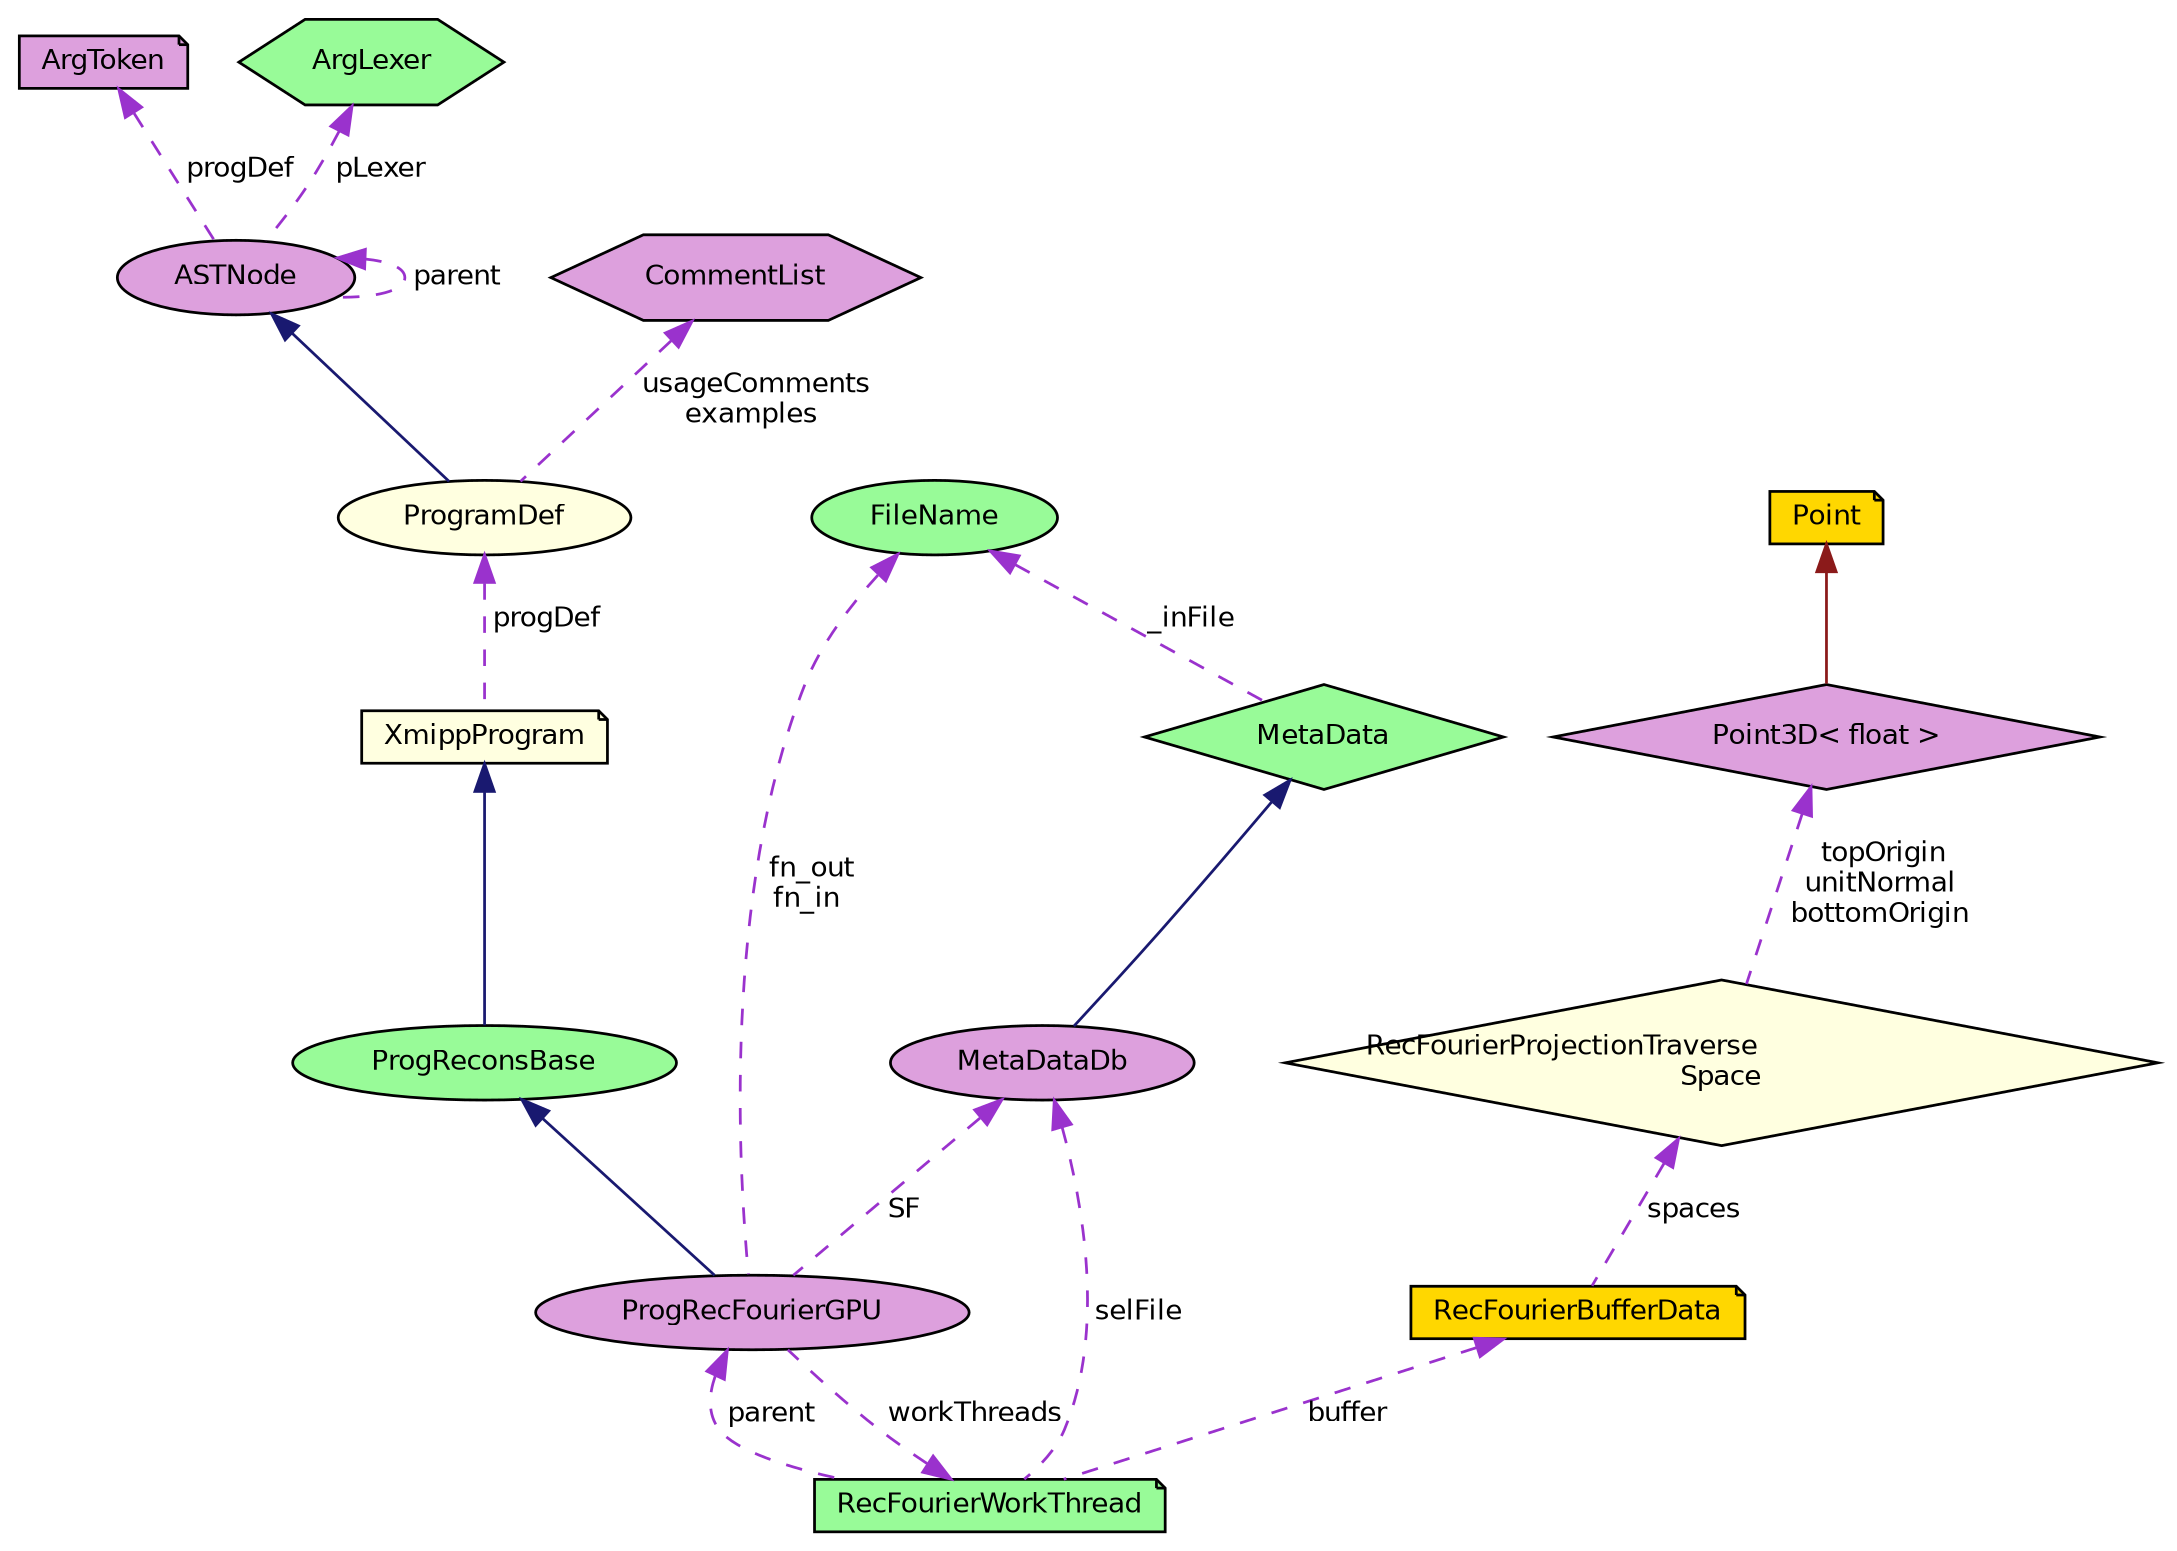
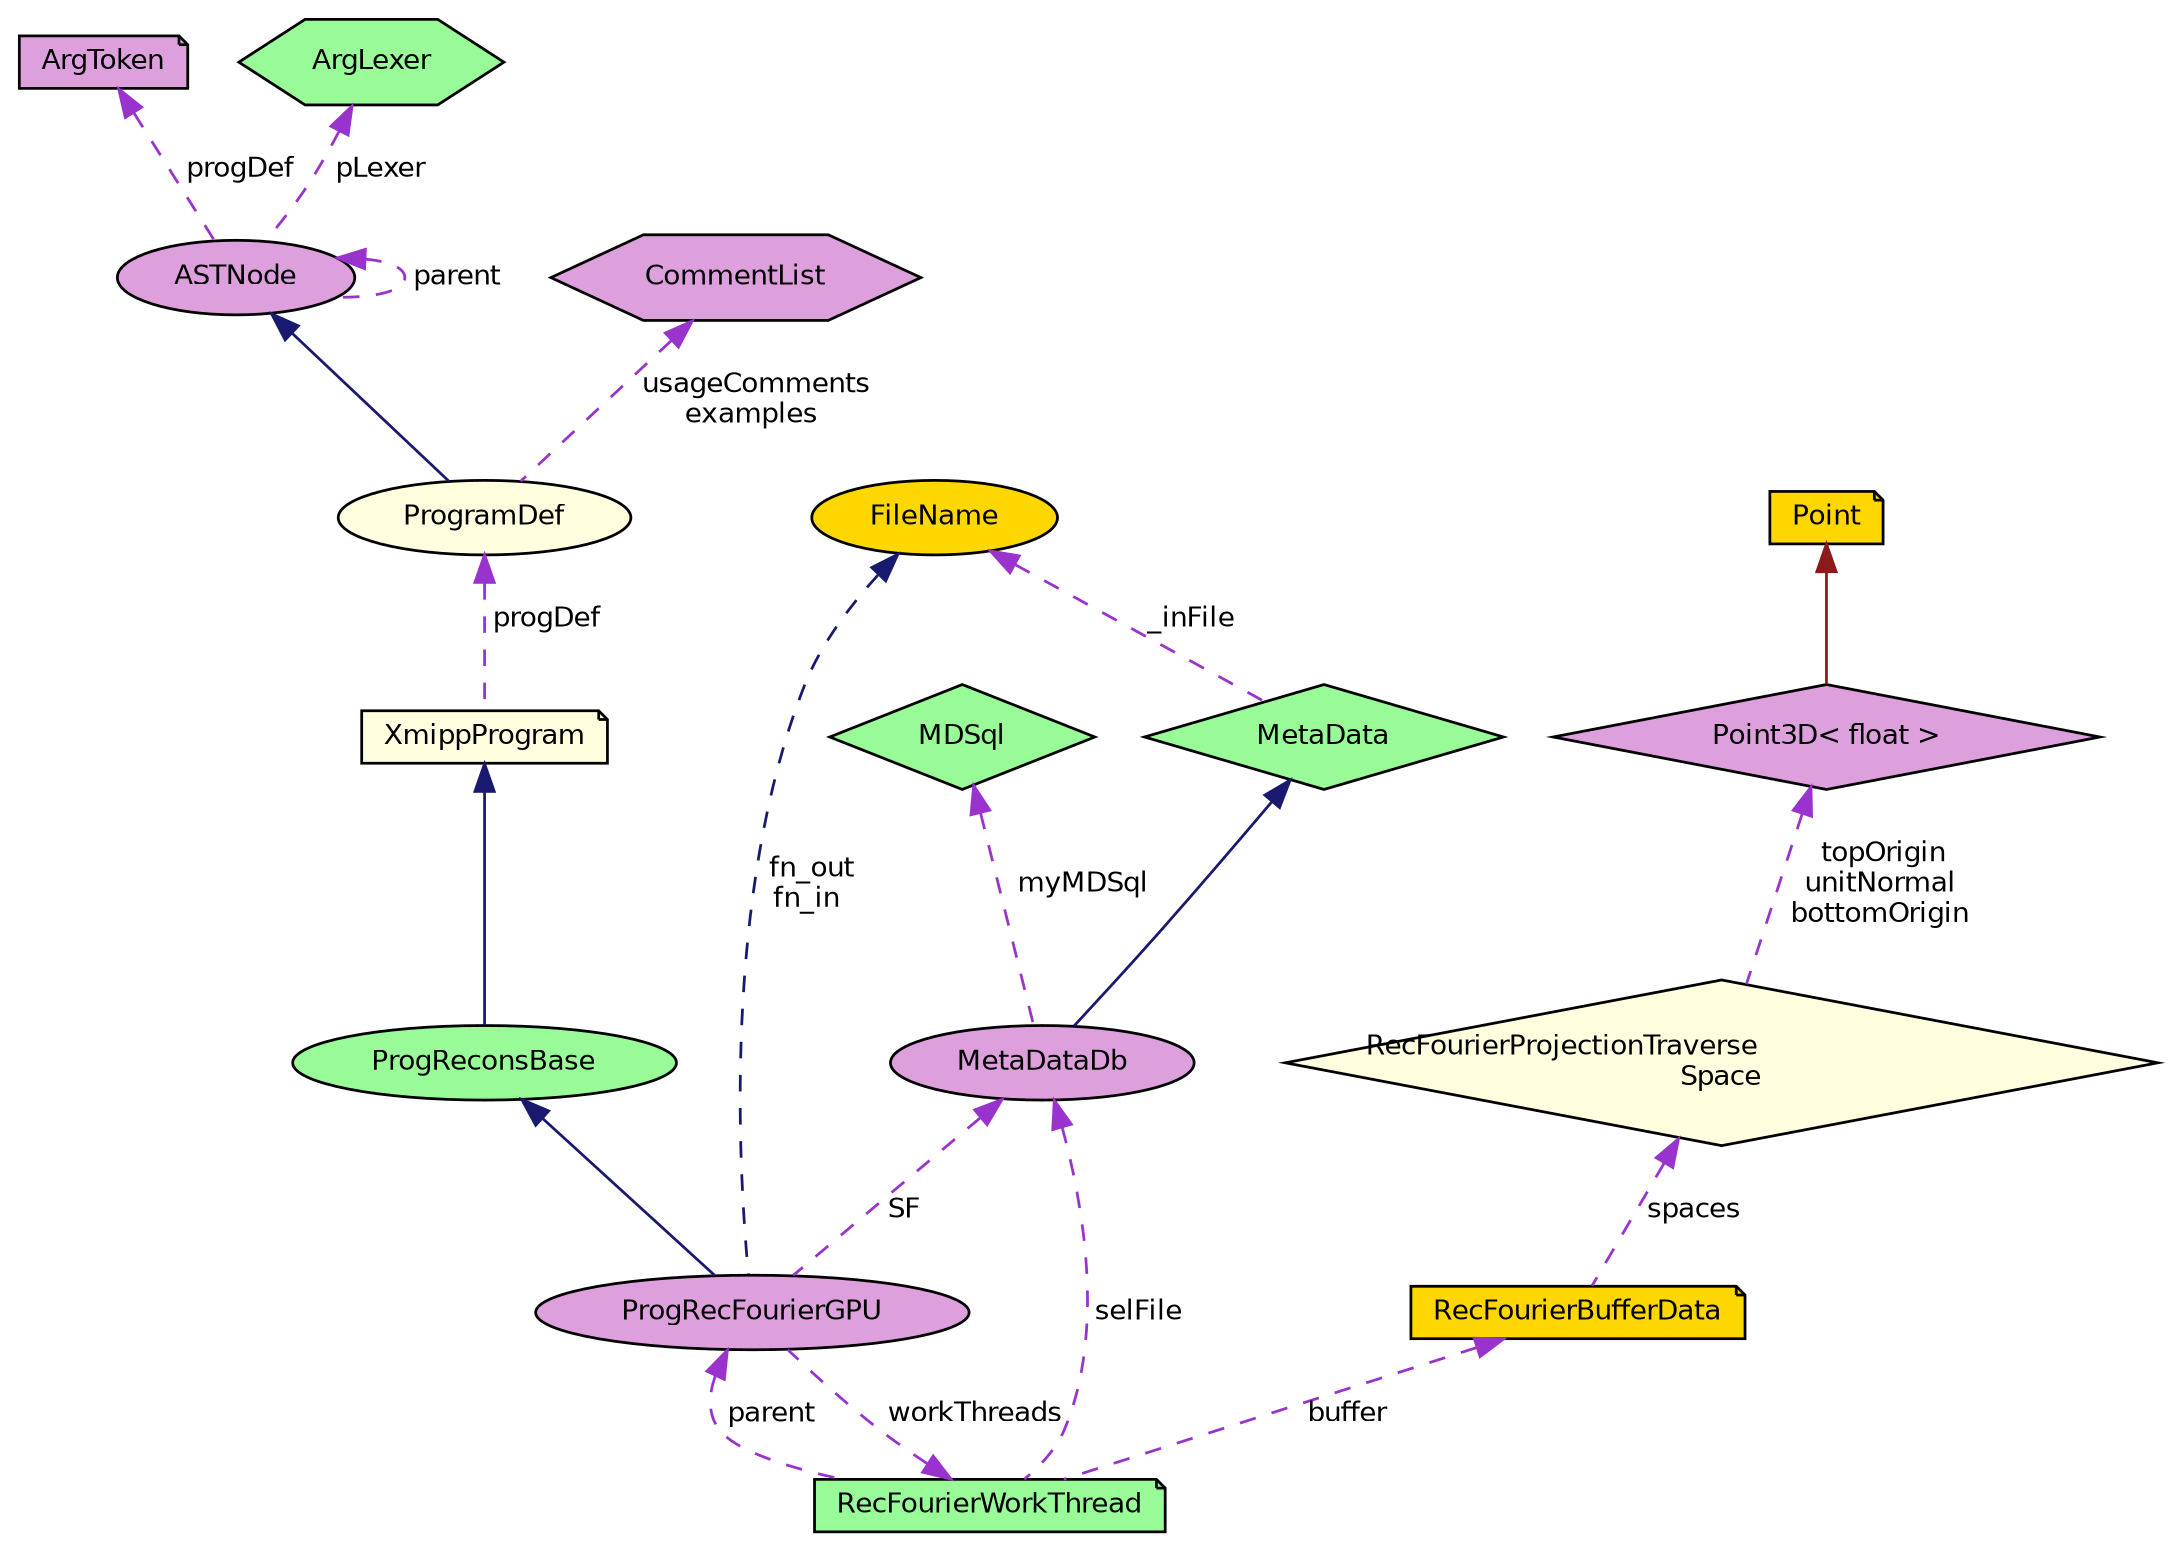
(935, 518) -> (935, 518)
none -> (962, 737)
(752, 910) -> (752, 910)
